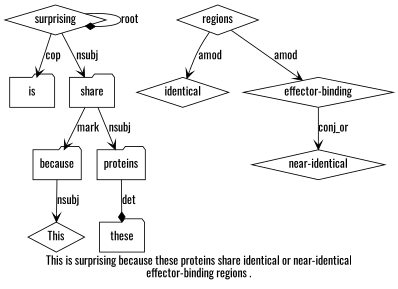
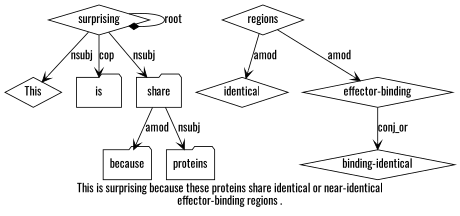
(88, 129) -> (157, 129)
(318, 165) -> (378, 165)
(57, 197) -> (68, 54)
(122, 237) -> none
